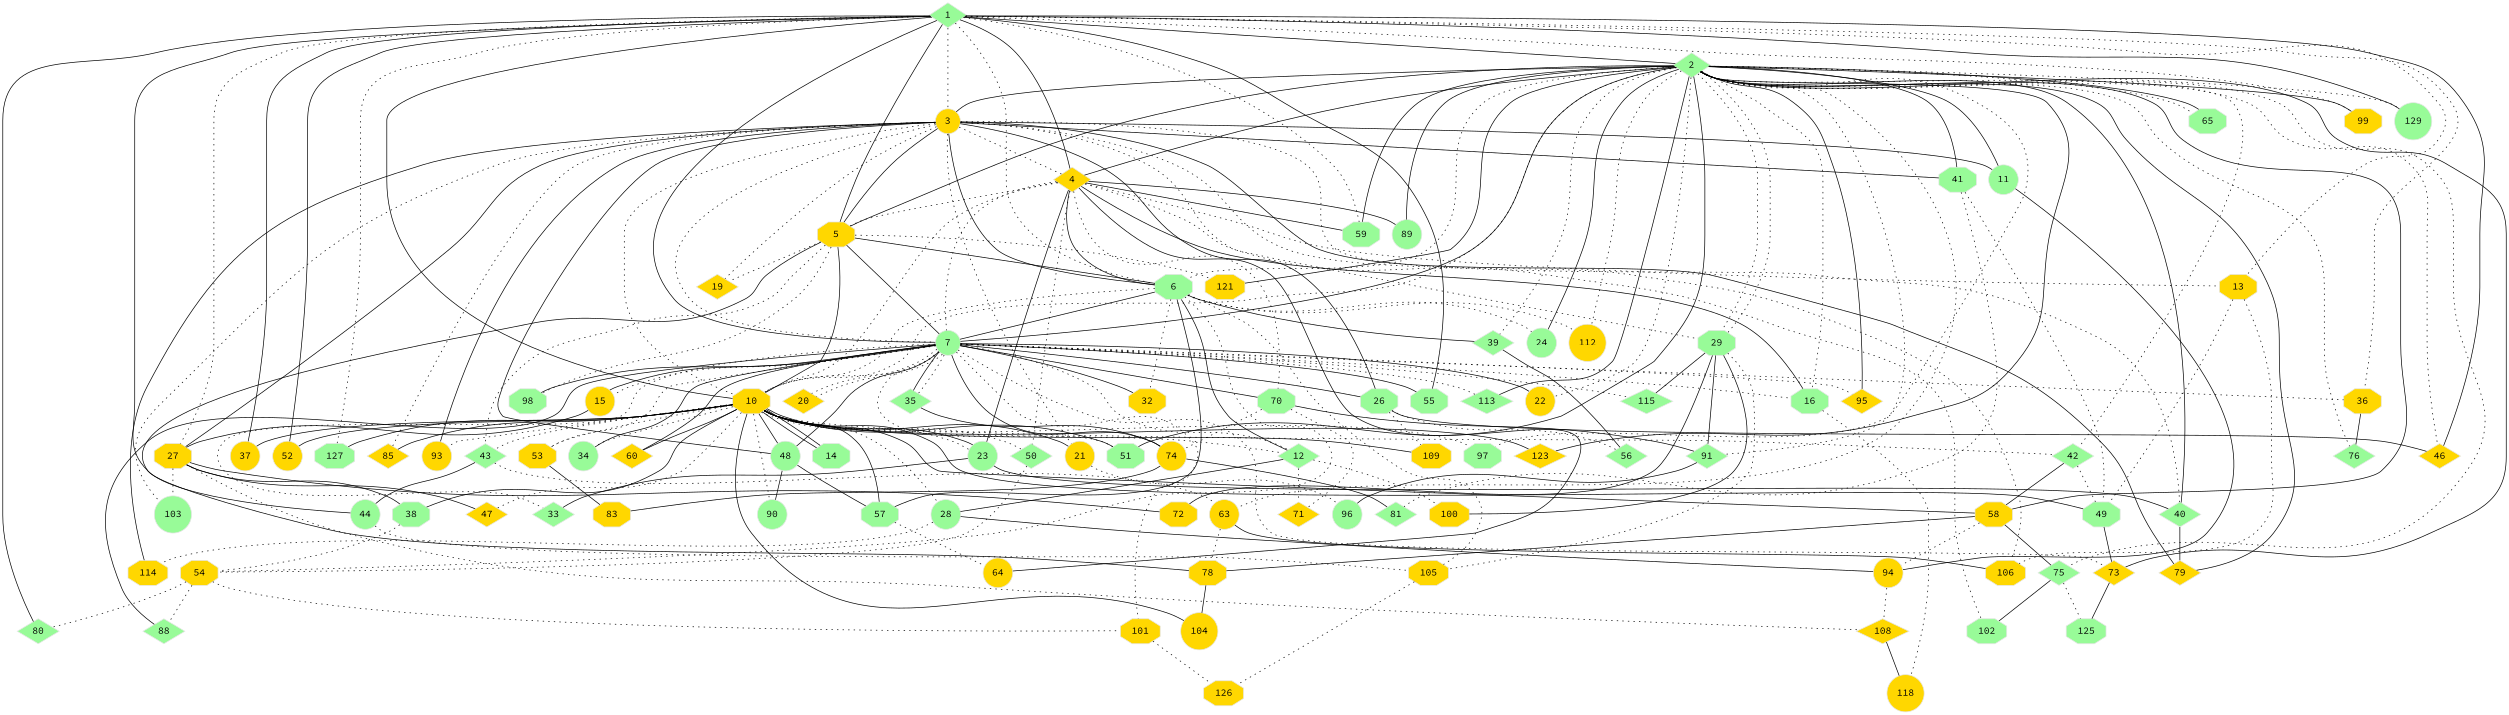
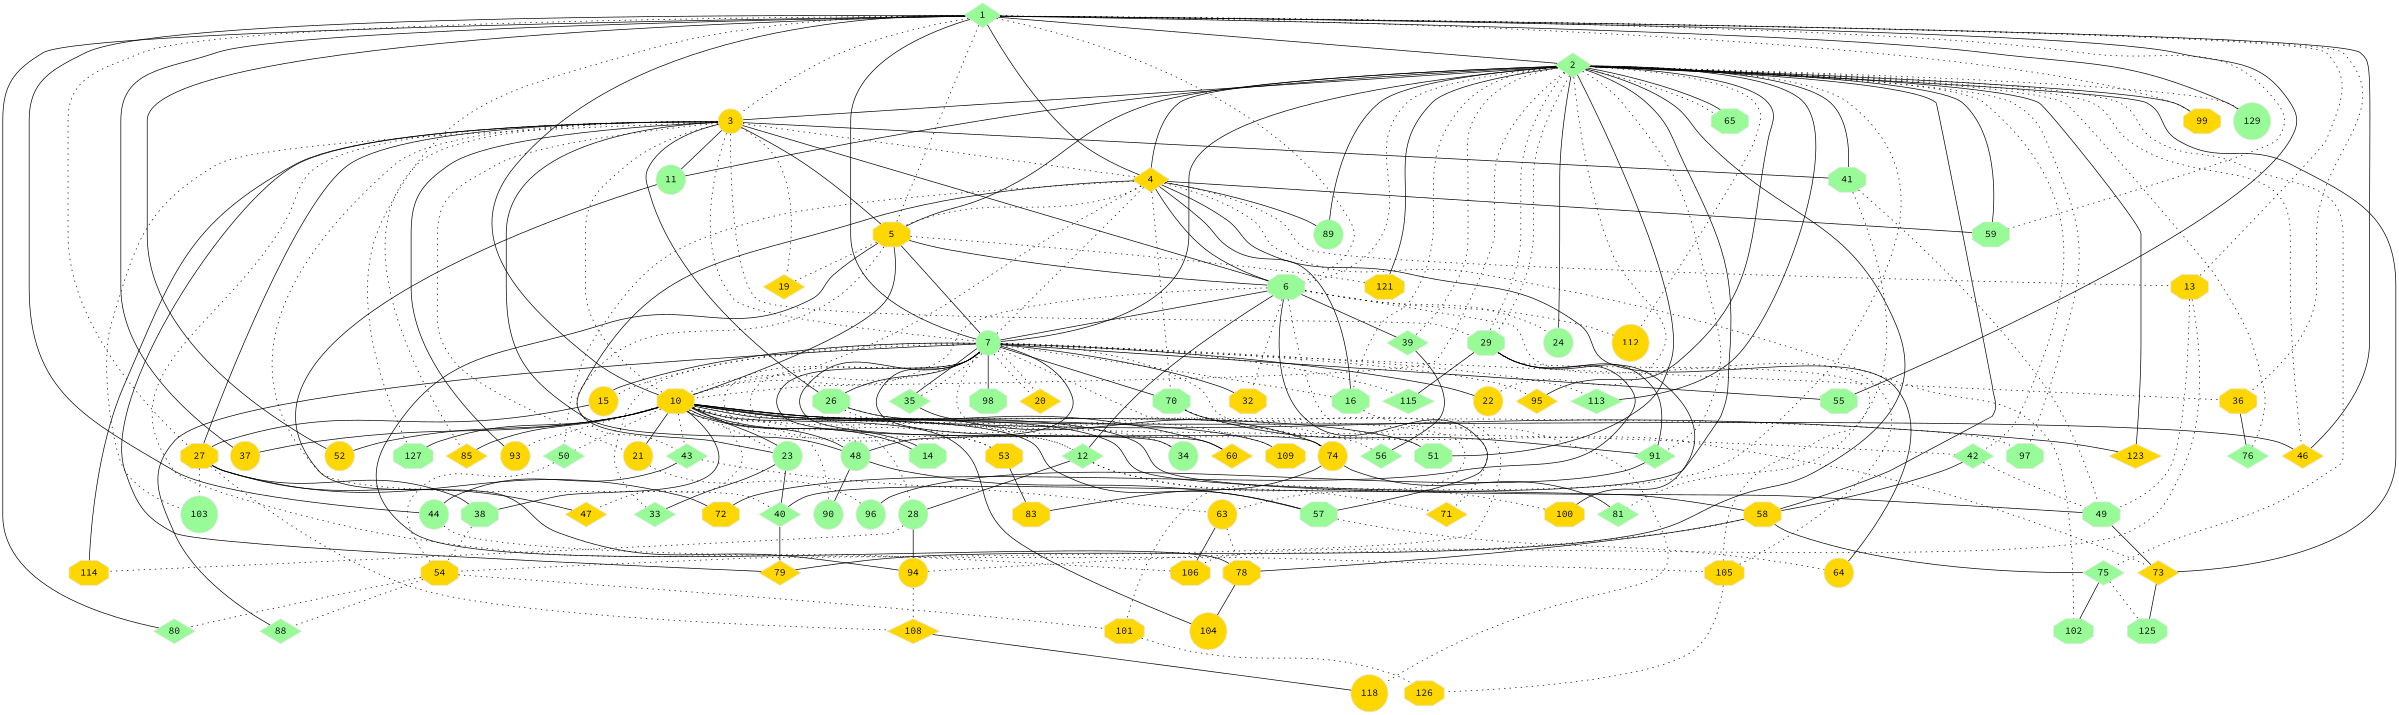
(888, 115) -> (938, 124)
(703, 347) -> none
